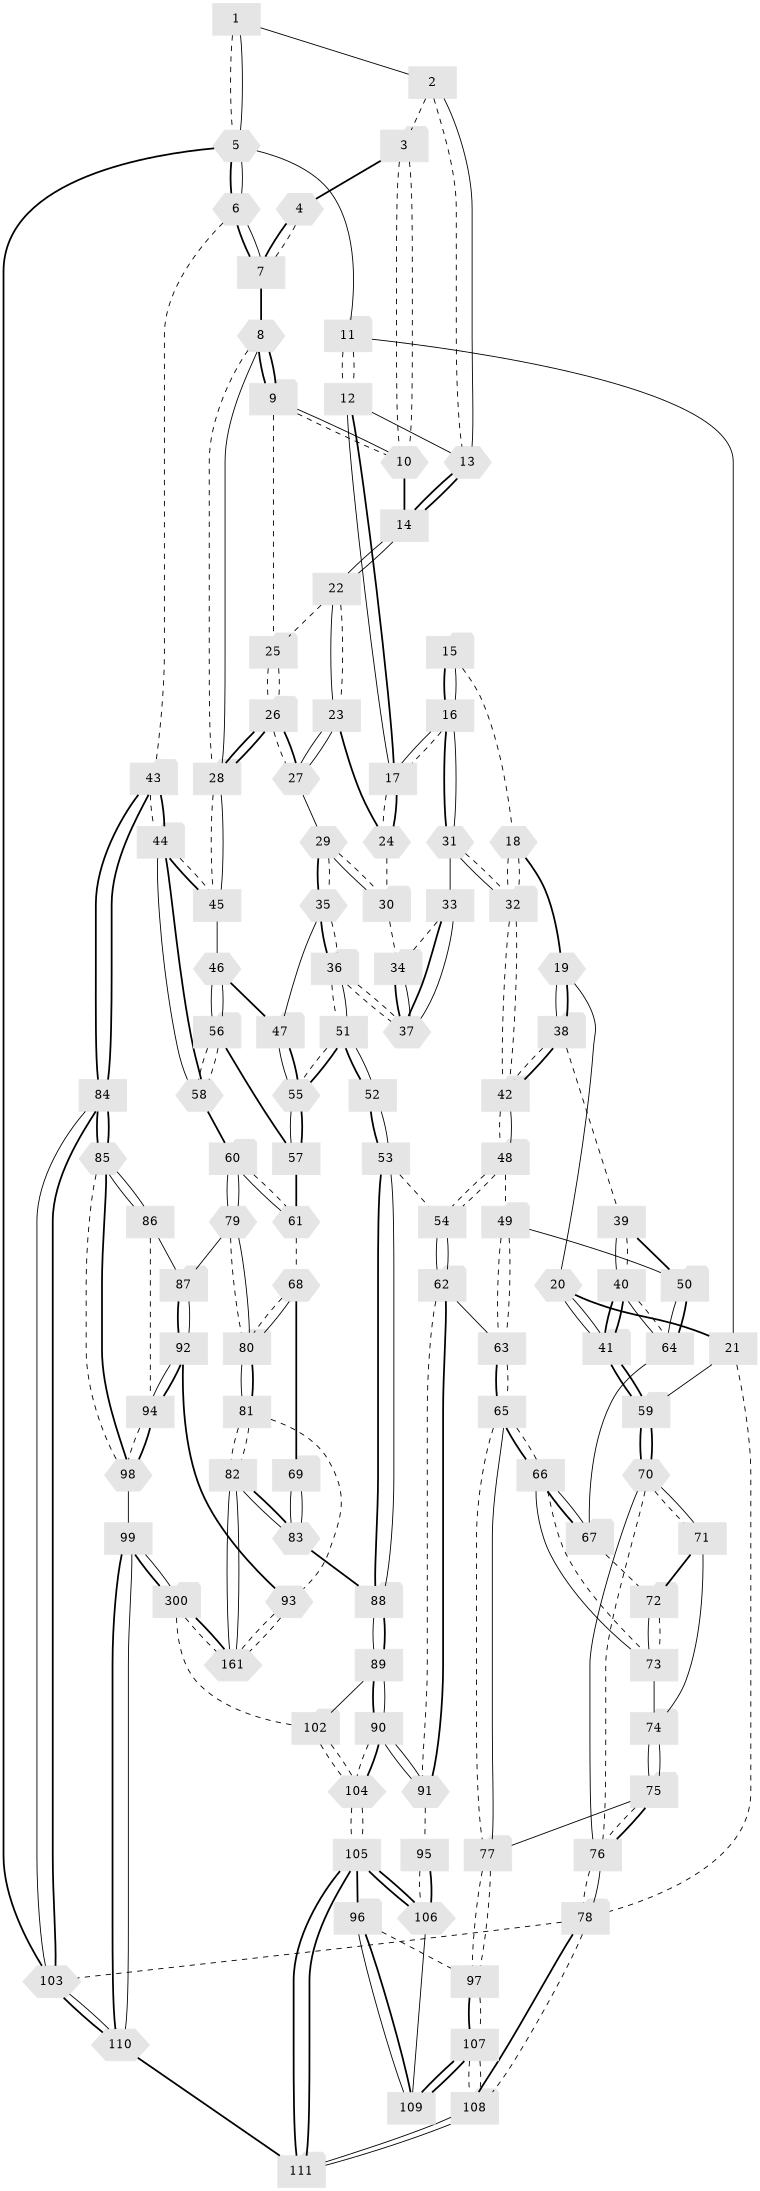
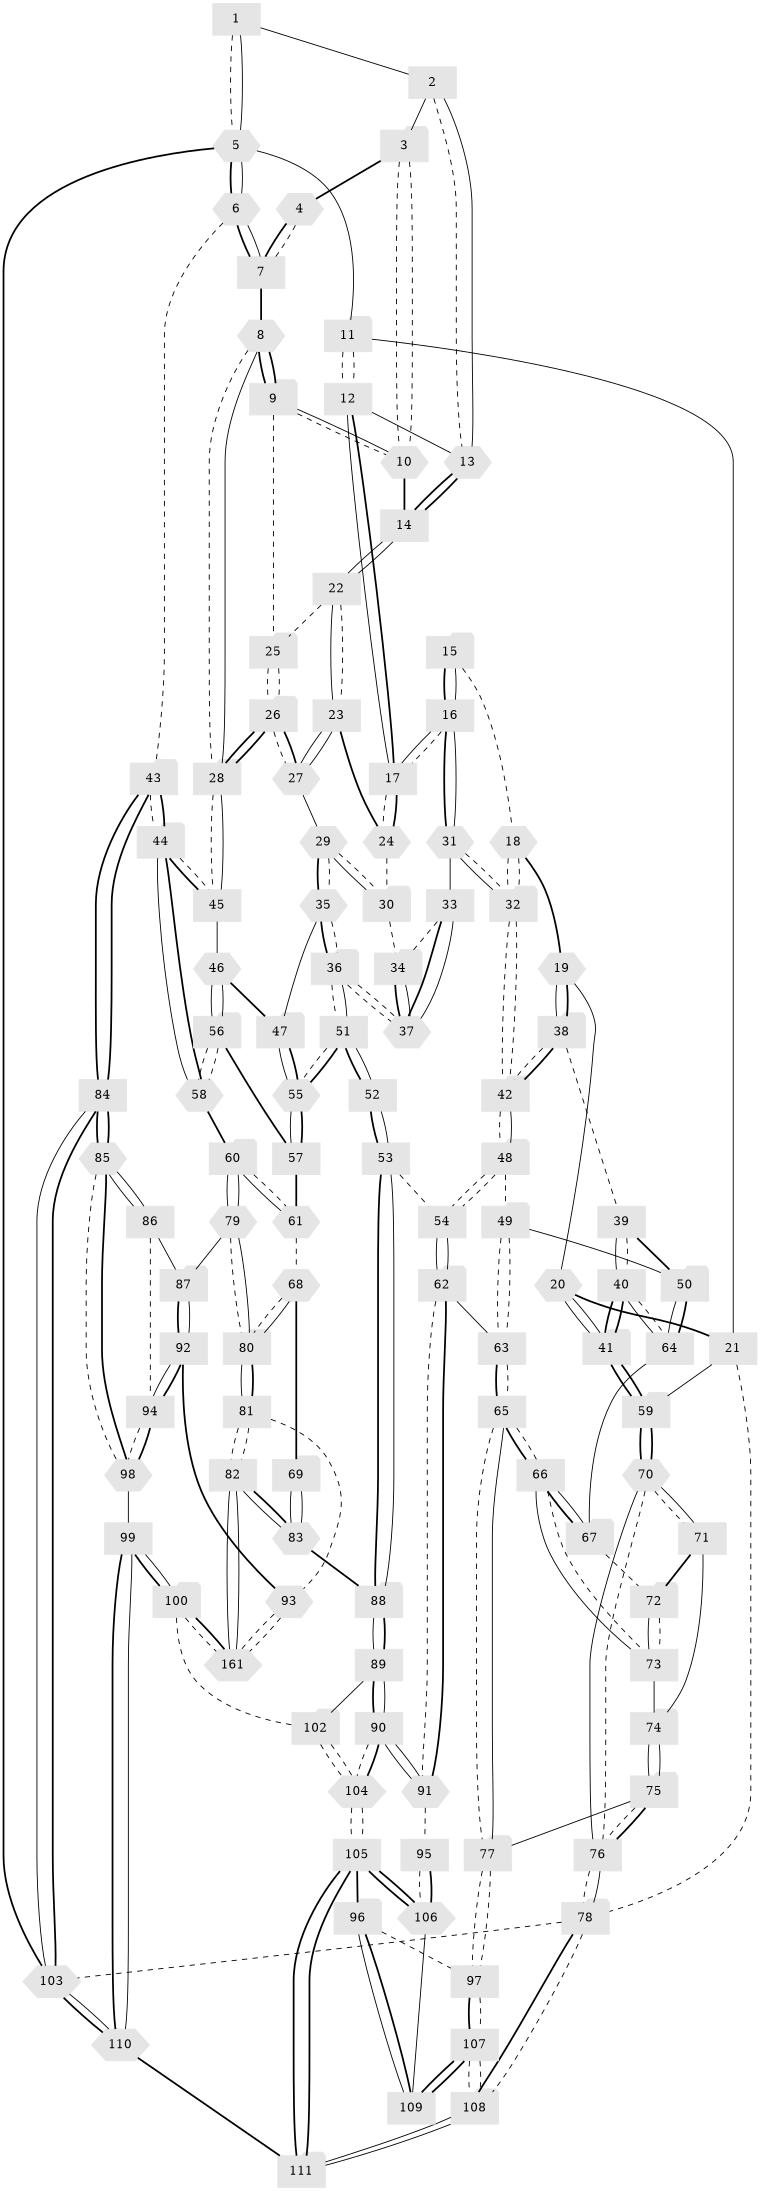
(418, 114) -> (418, 114)
(177, 1602) -> (177, 1602)
